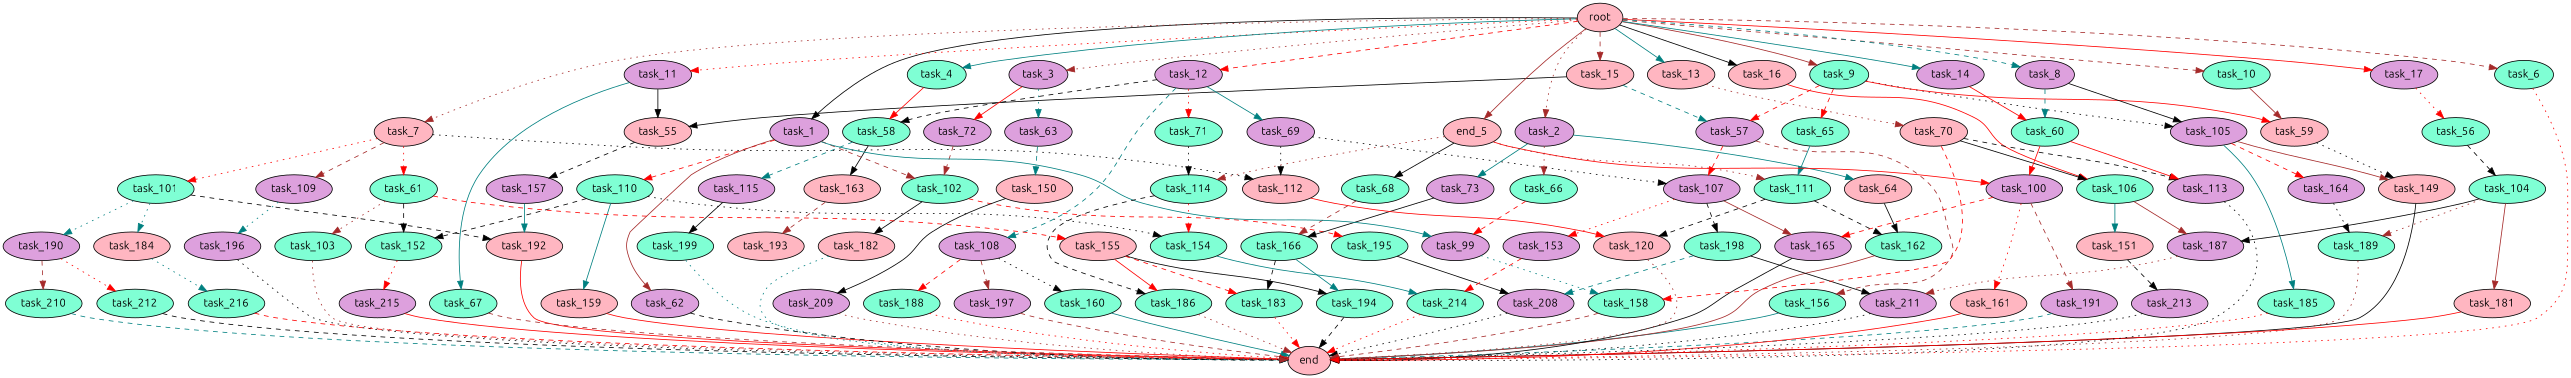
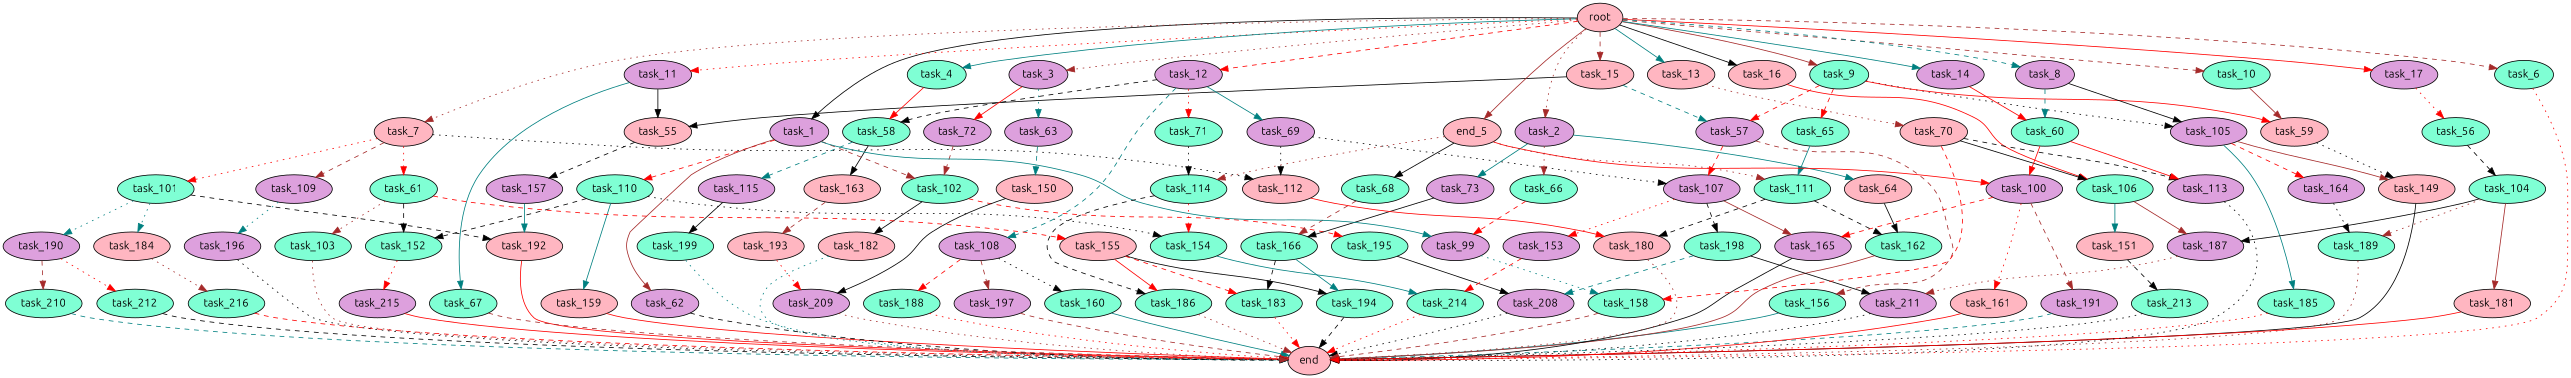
(1632, 246) -> (1632, 246)
none -> (784, 269)
(176, 273) -> (176, 273)
(2170, 303) -> (2170, 303)
